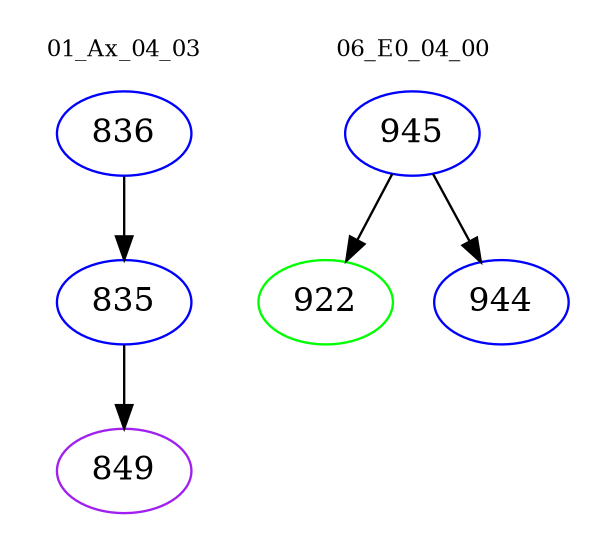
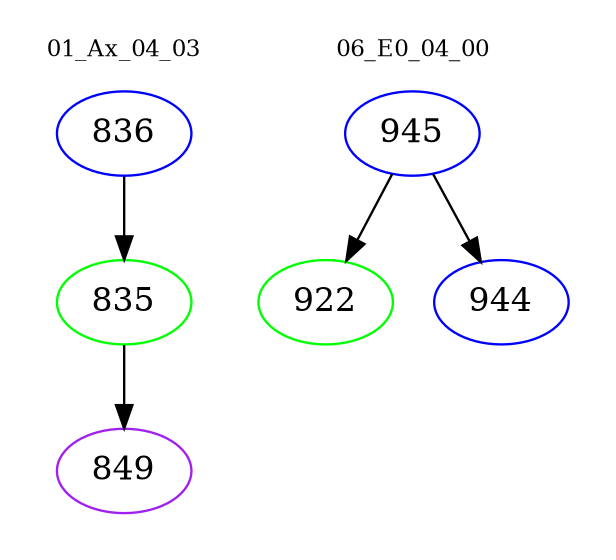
(124, 302) -> (124, 302)
